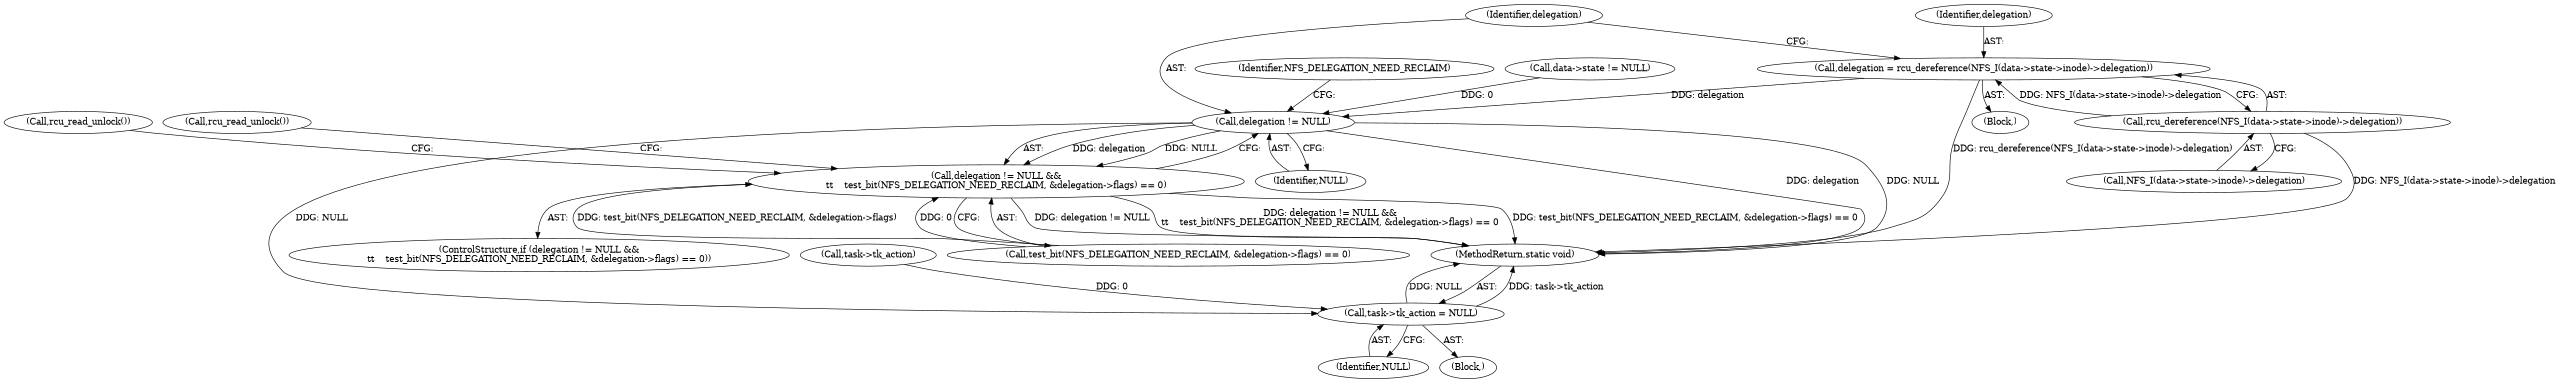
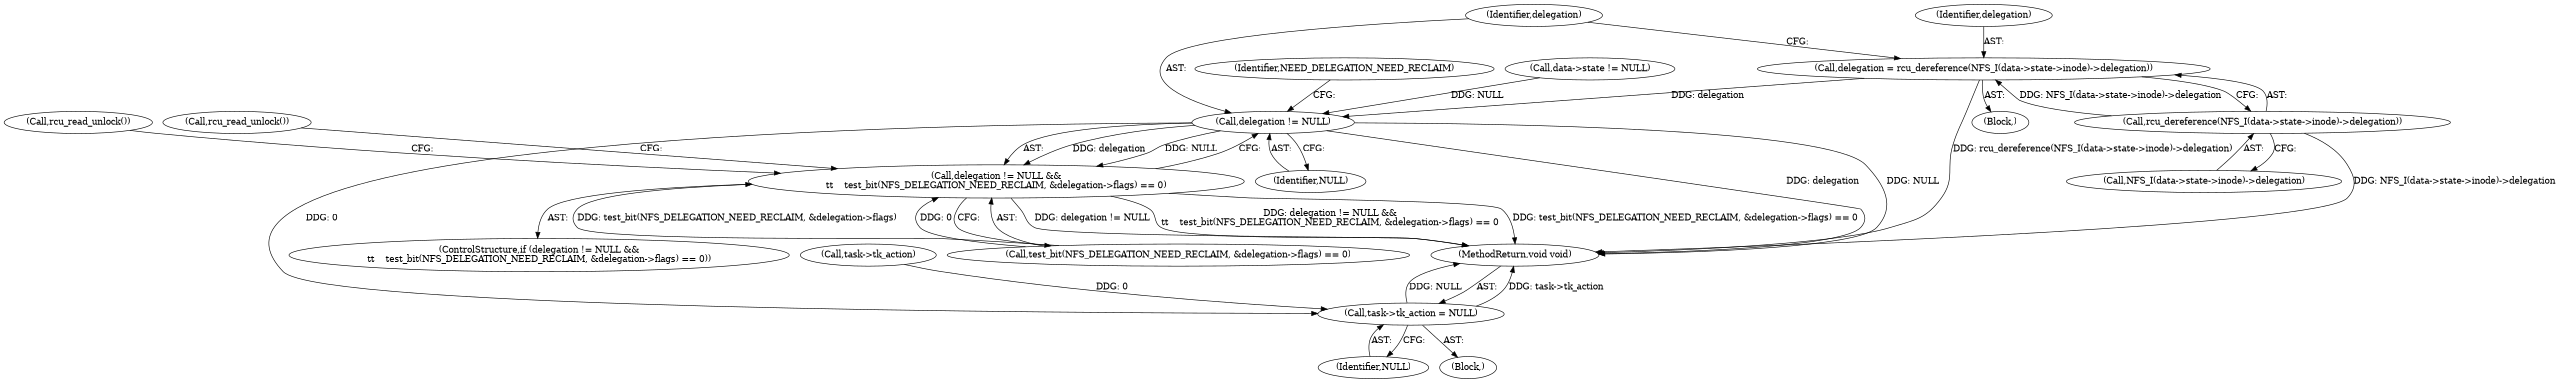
(1345, 69) -> (1345, 69)
(1477, 96) -> (1477, 96)
(322, 218) -> (322, 218)
(1515, 255) -> (1515, 255)
